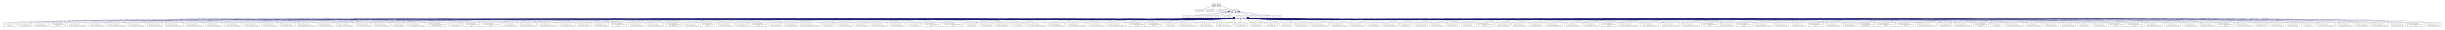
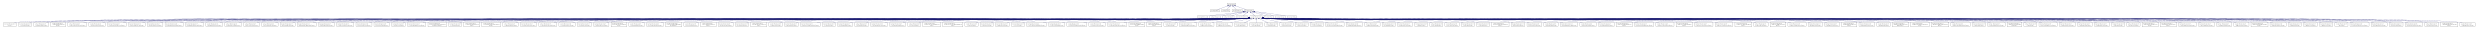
none -> (1286, 25)
none -> (1684, 25)
